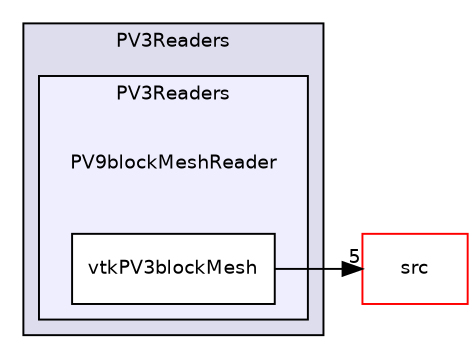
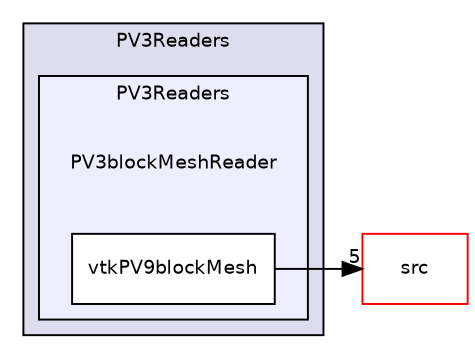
(173, 164) -> (173, 164)
(173, 269) -> (173, 269)
